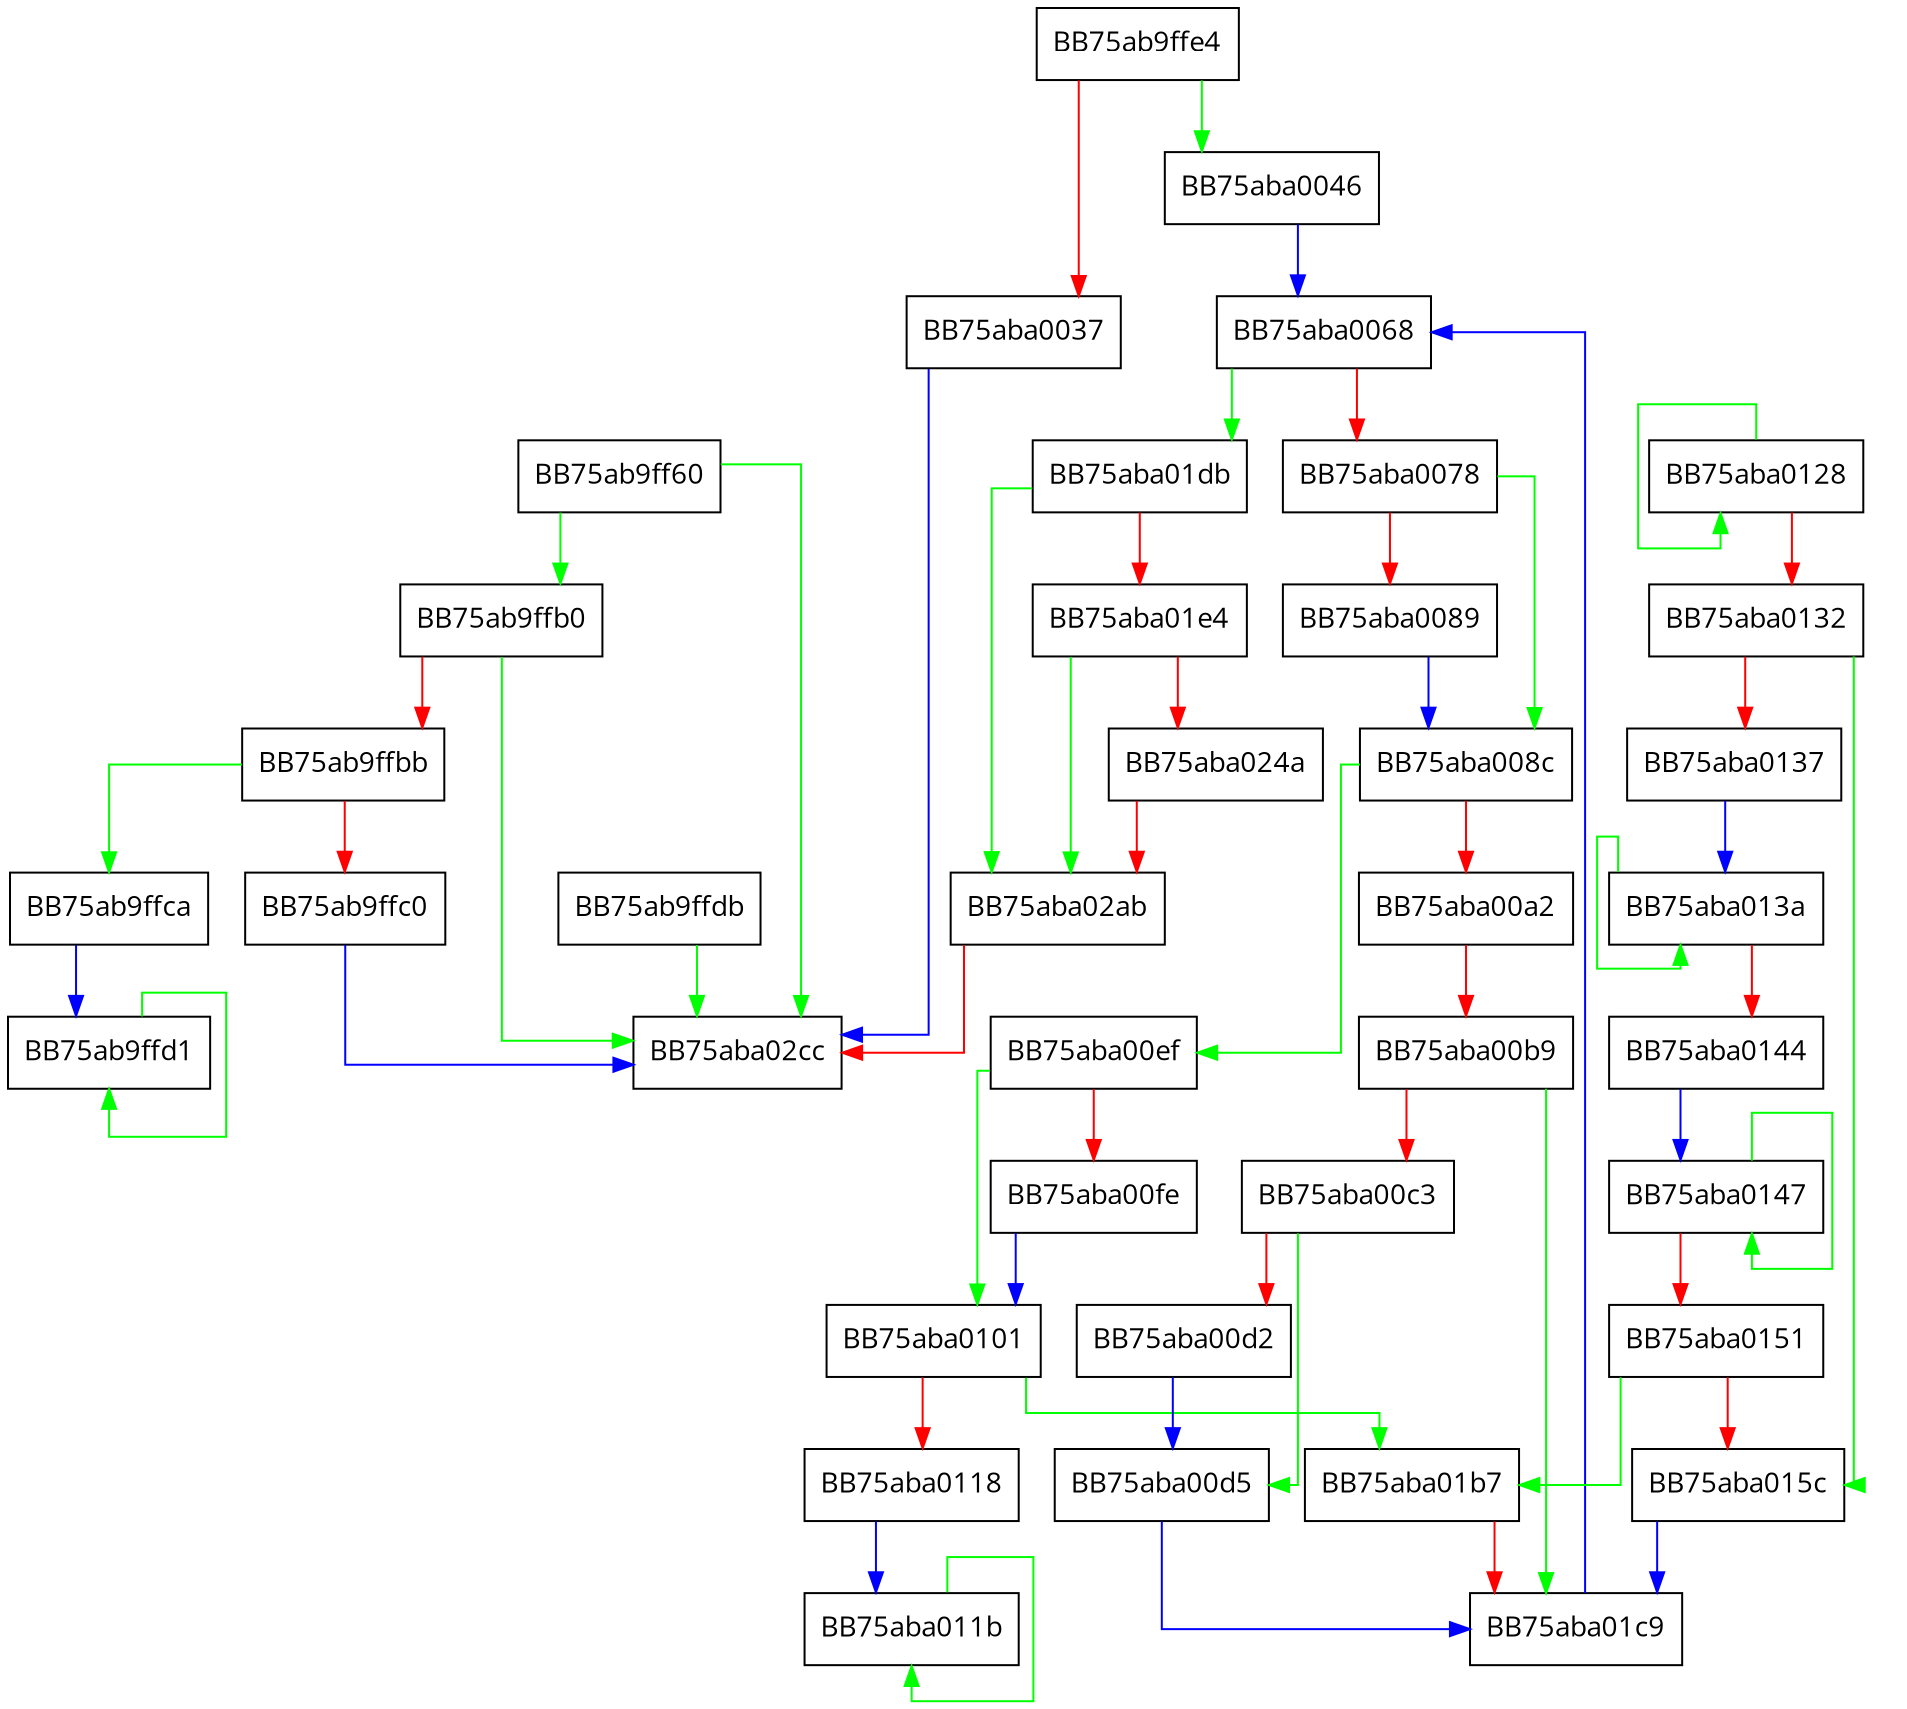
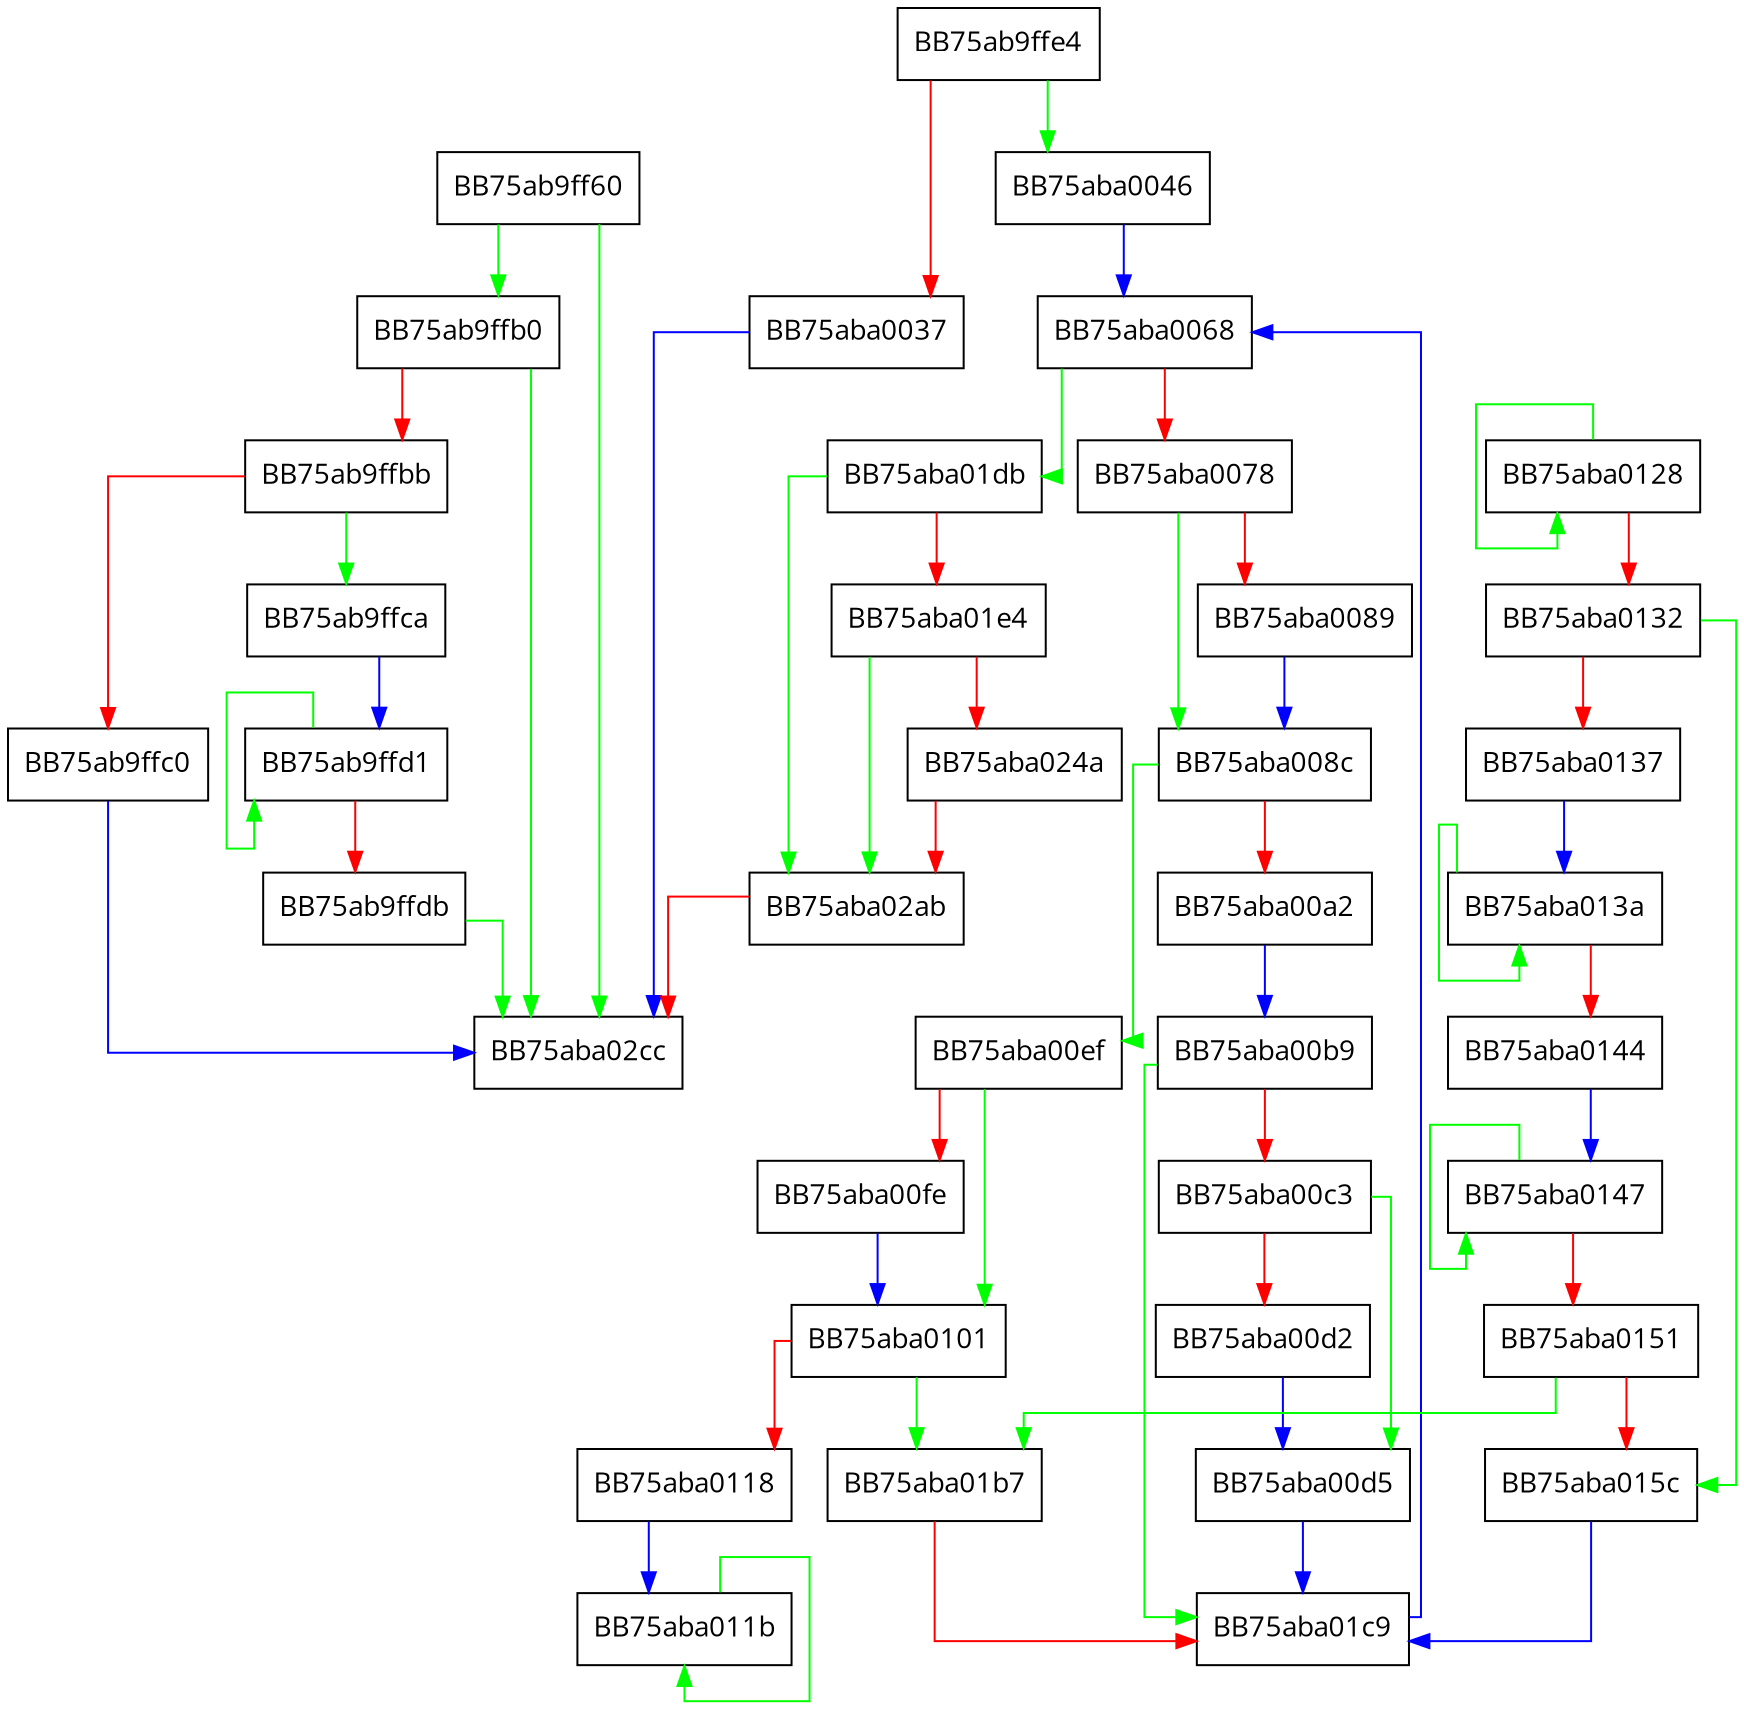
none -> (355, 826)
(1466, 970) -> (1265, 970)
